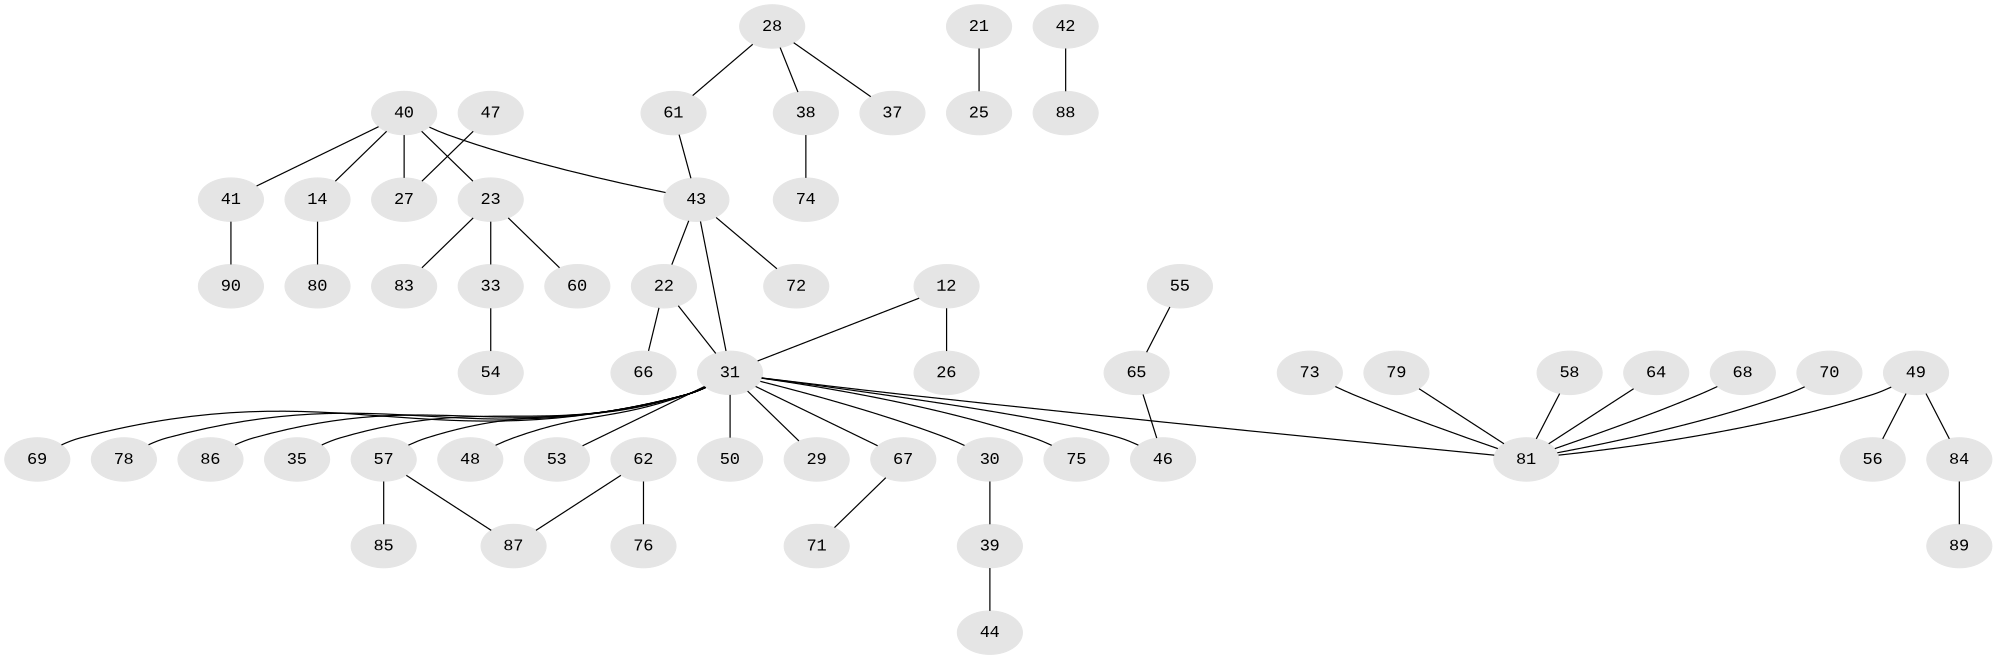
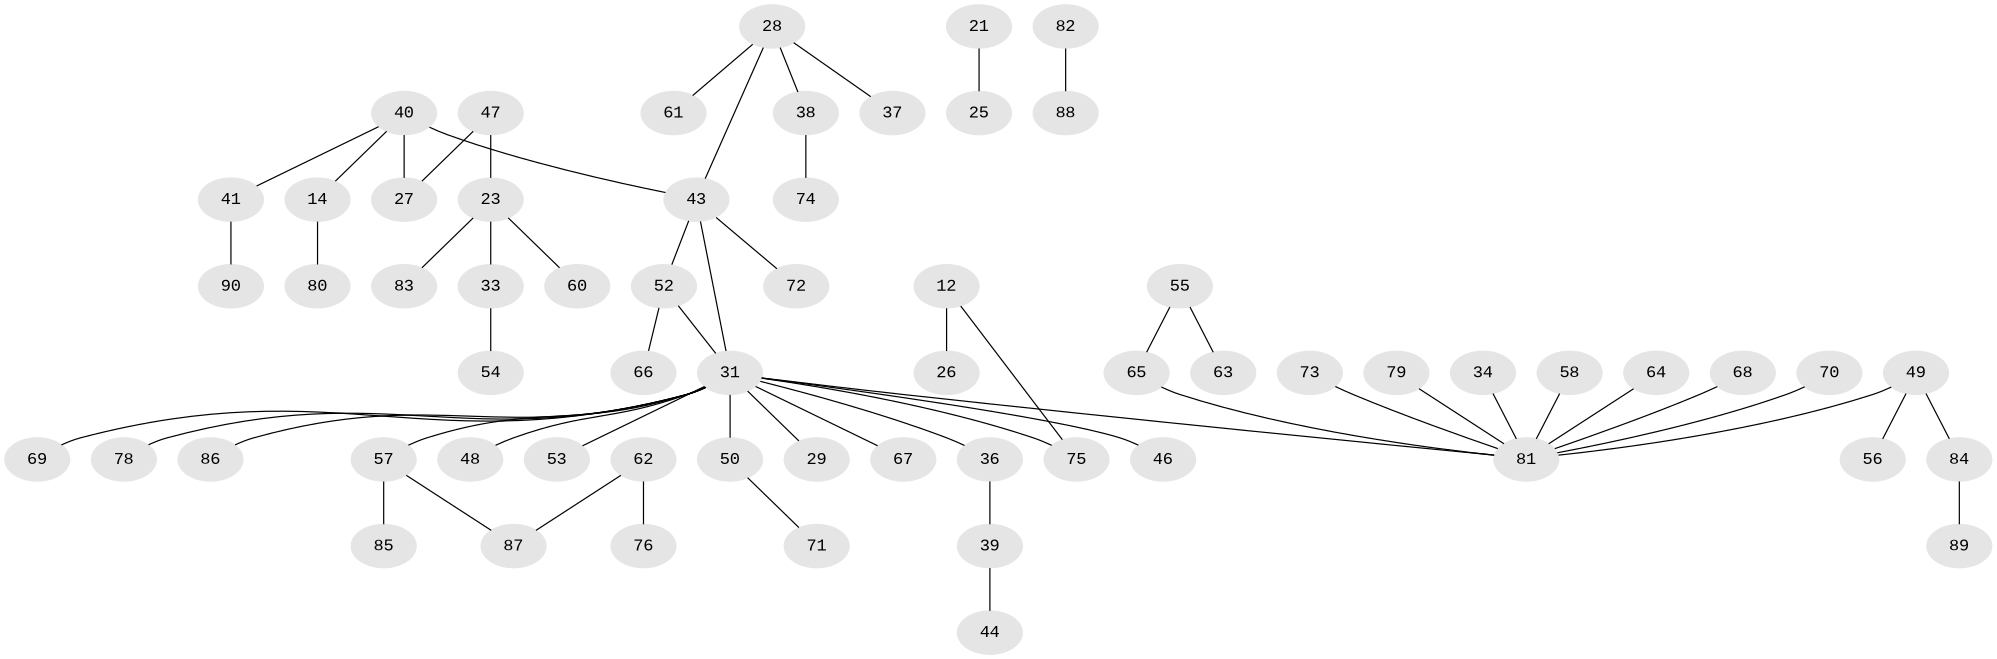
(1066, 26) -> (1066, 26)
(442, 151) -> (491, 158)
(685, 156) -> (734, 113)
(664, 286) -> (664, 286)
(838, 330) -> (1012, 373)
none -> (1223, 373)
none -> (1483, 373)
(1149, 413) -> (1326, 430)
(297, 459) -> none
(990, 459) -> (990, 459)
(860, 503) -> (773, 503)
